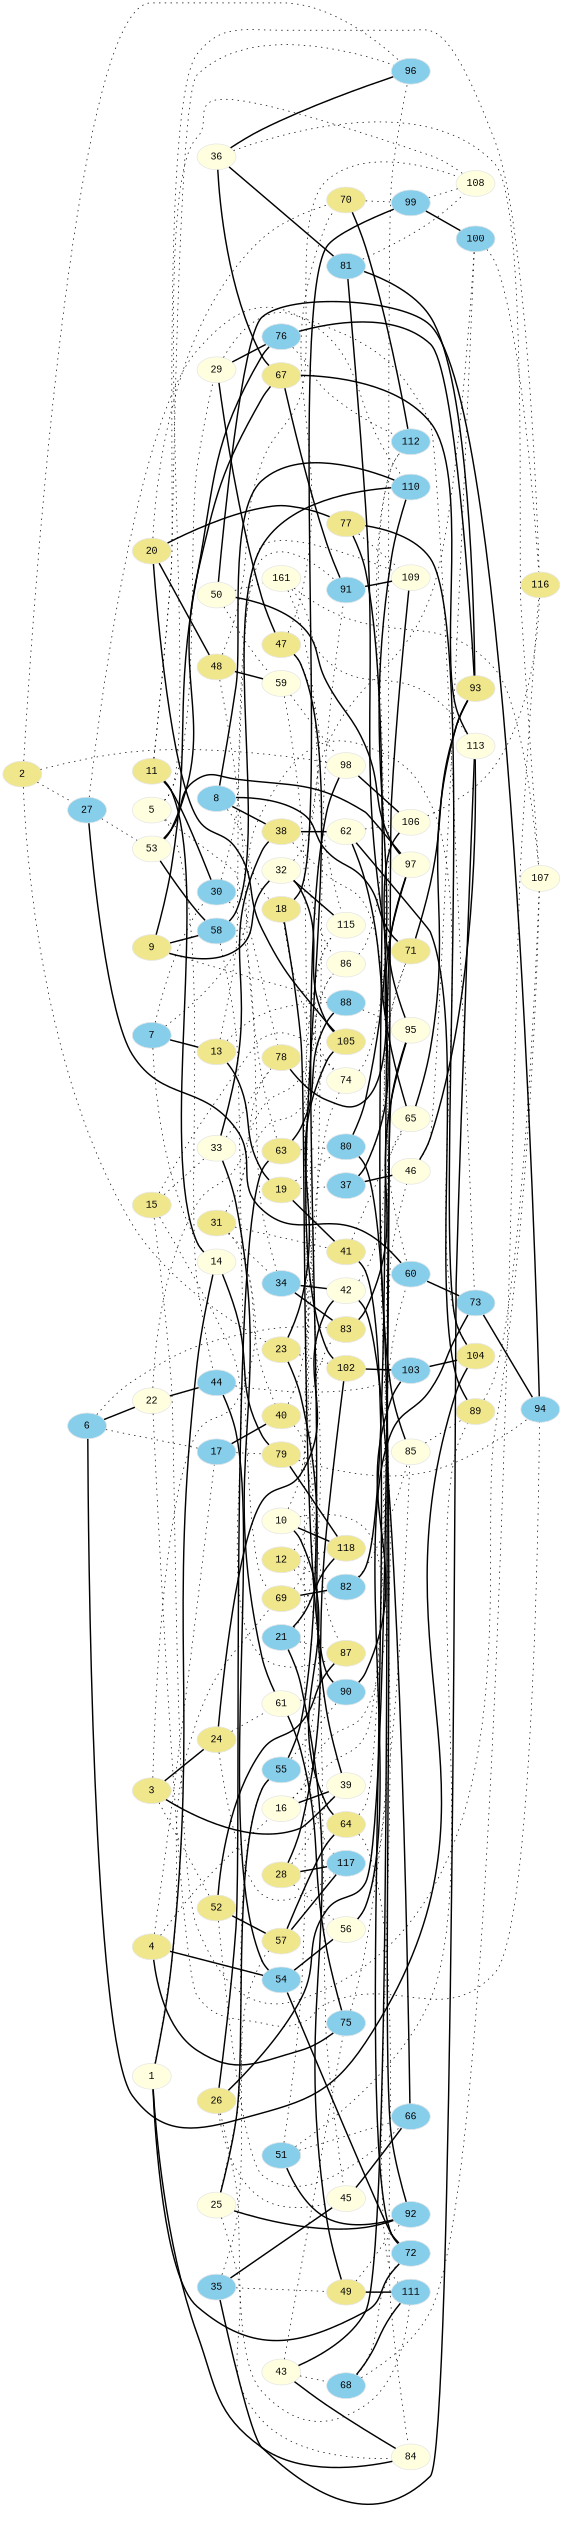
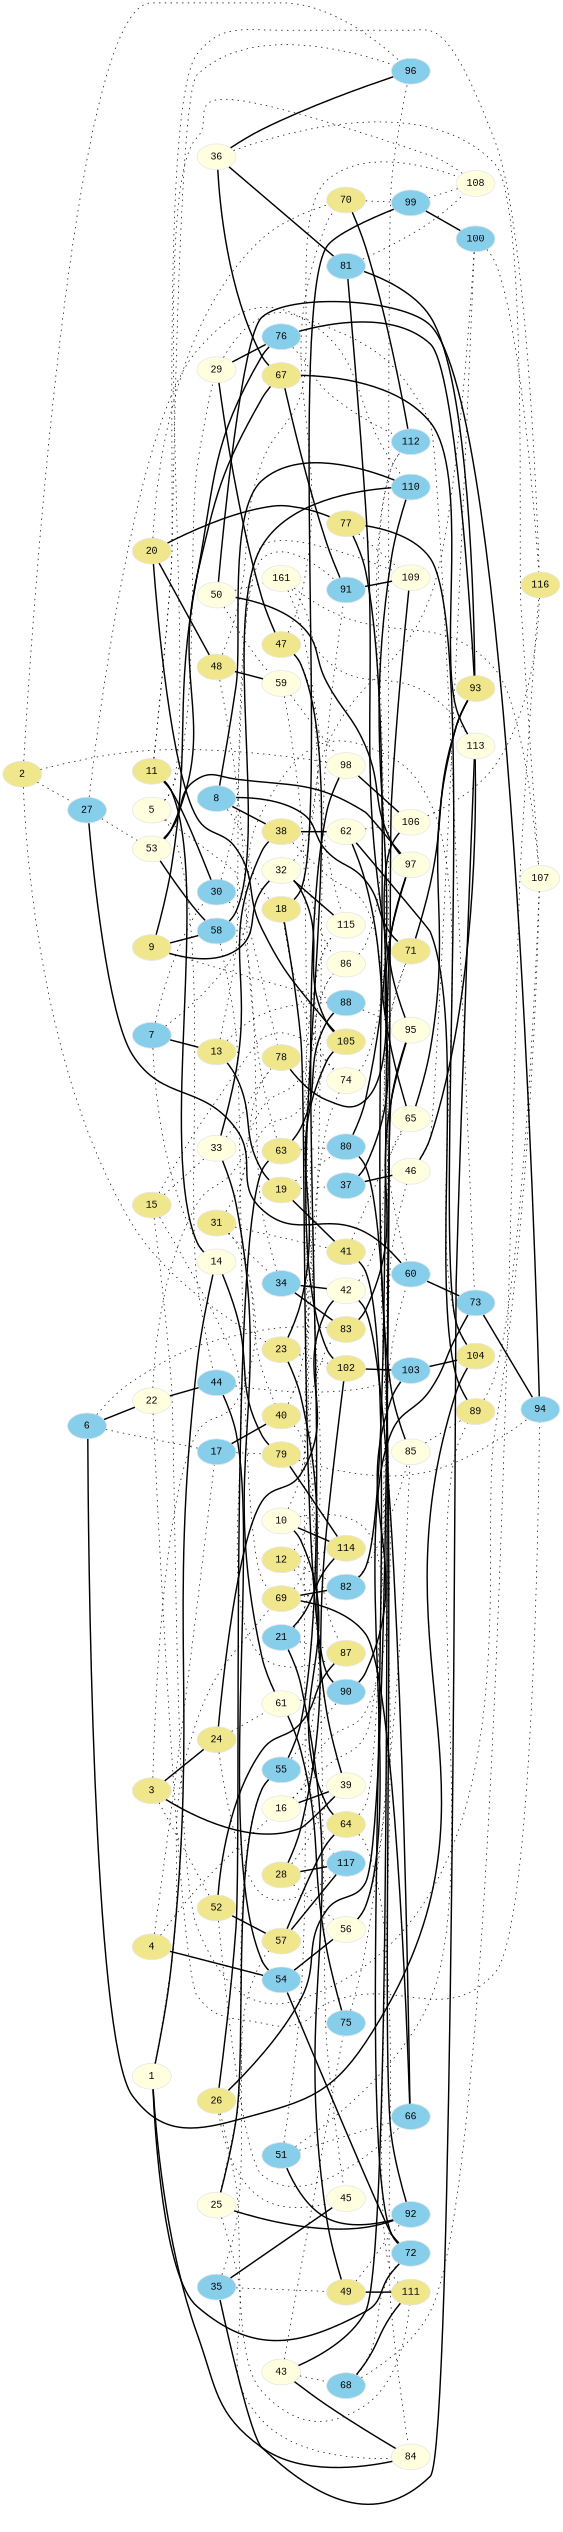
(346, 1548) -> (346, 1548)
(216, 2060) -> none
(373, 2165) -> (395, 1830)
(411, 2292) -> (411, 2292)
